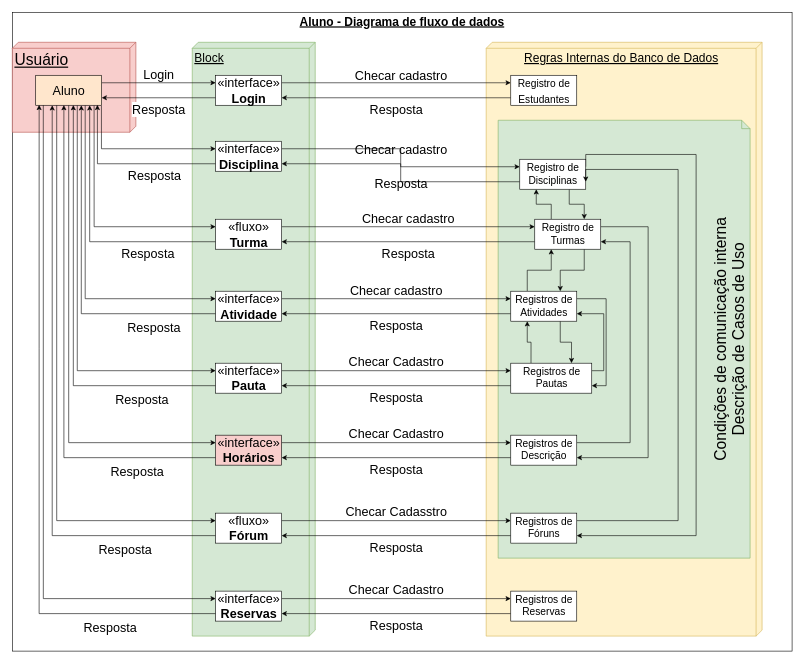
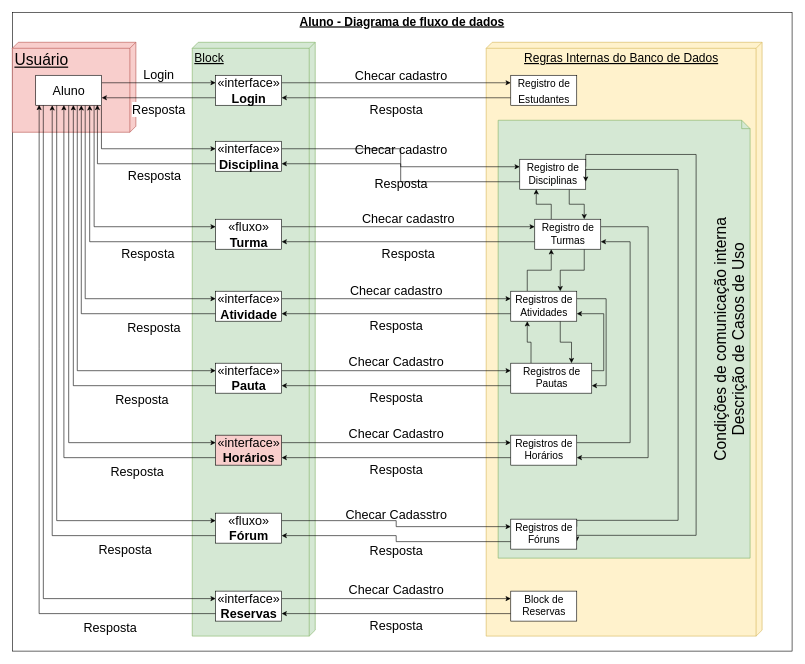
(69, 90) -> (69, 90)
(544, 450) -> (544, 450)
(544, 528) -> (544, 534)
(544, 606) -> (544, 606)
